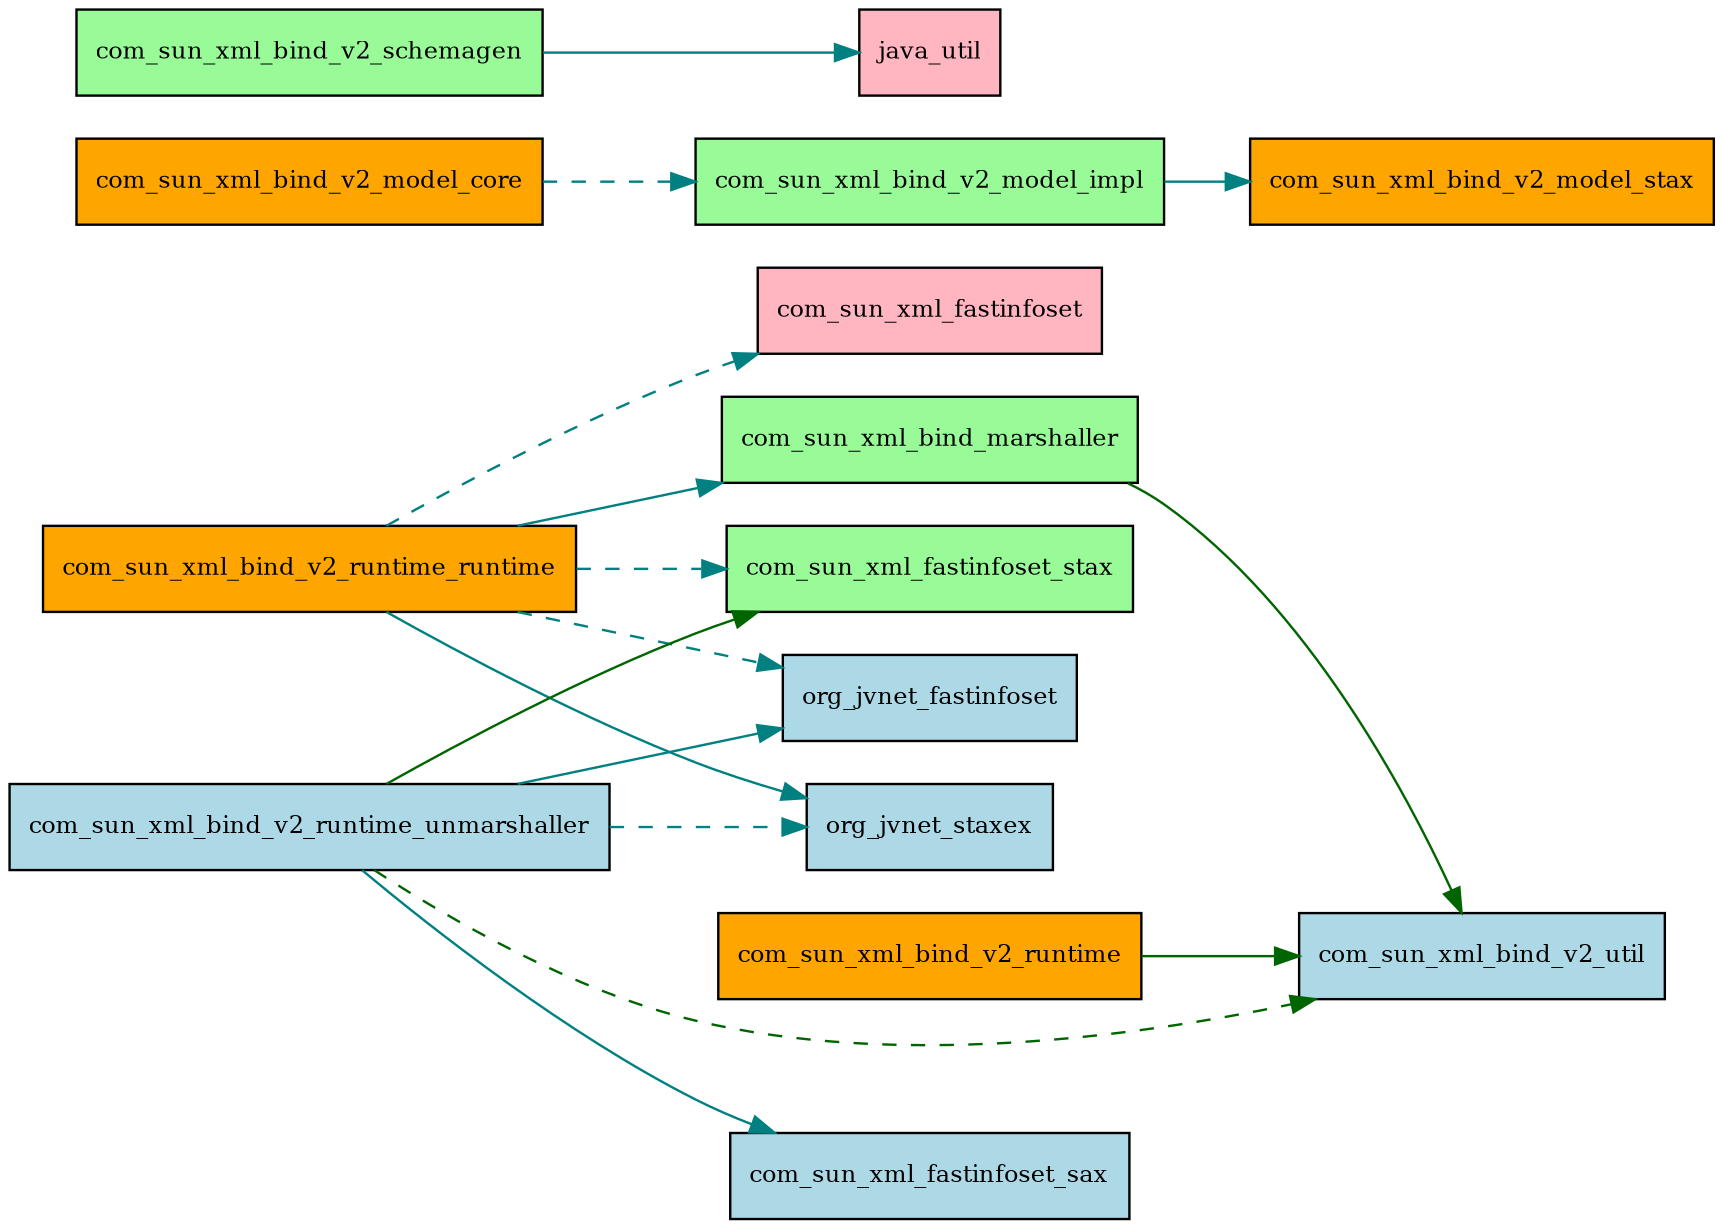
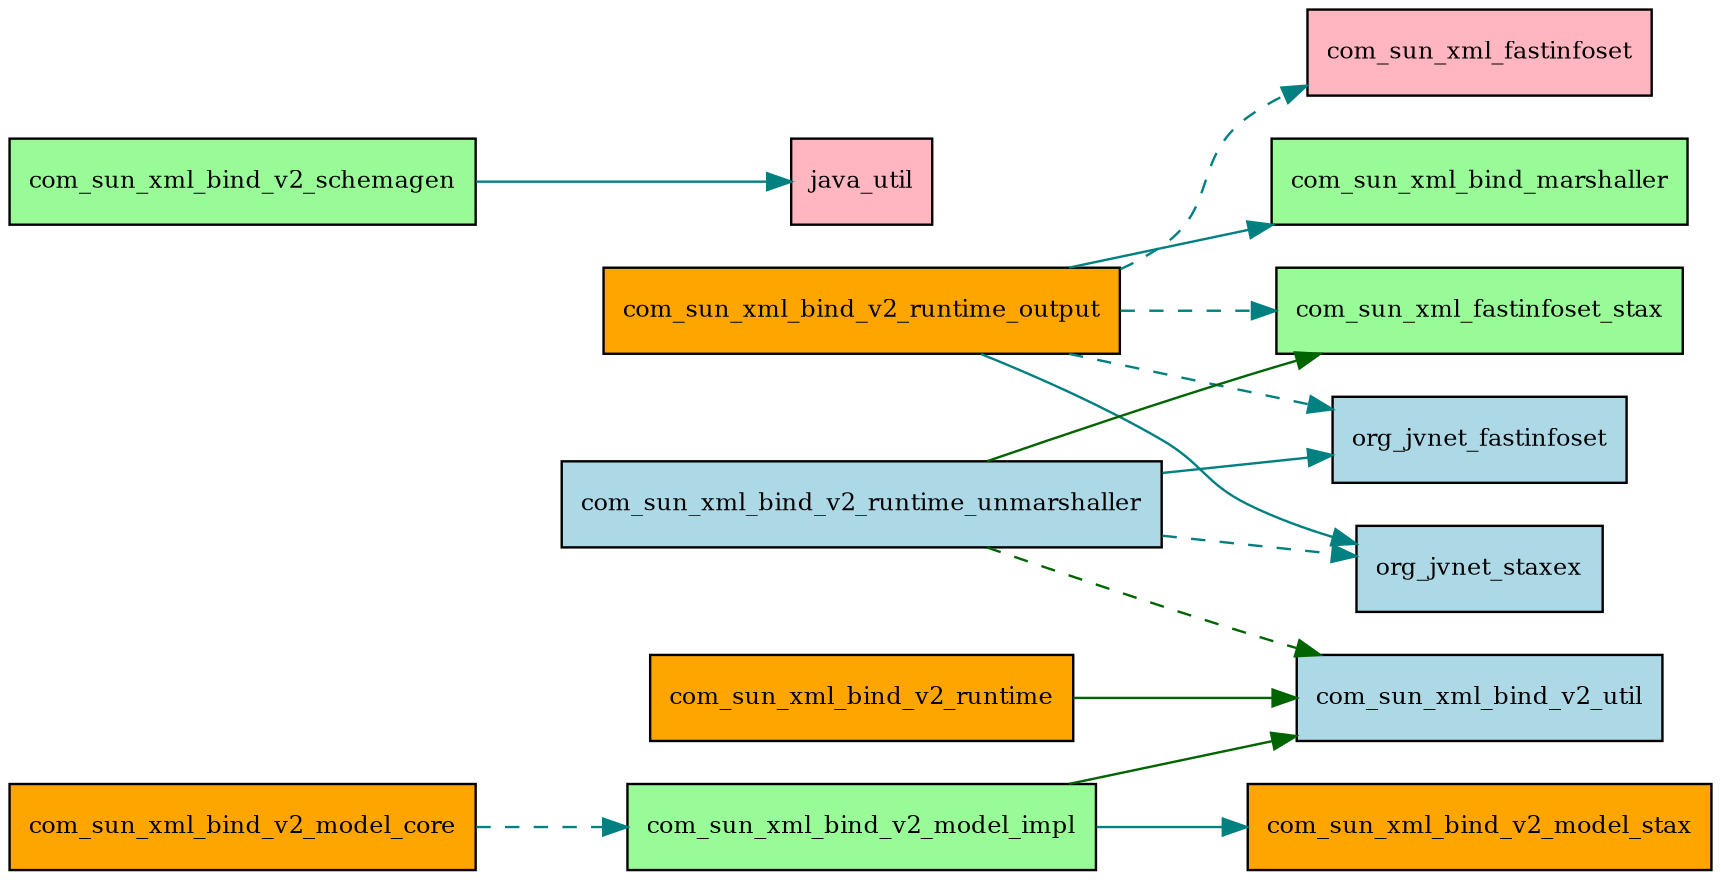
(310, 569) -> (862, 311)
(1319, 663) -> (1171, 762)
(930, 1176) -> none
